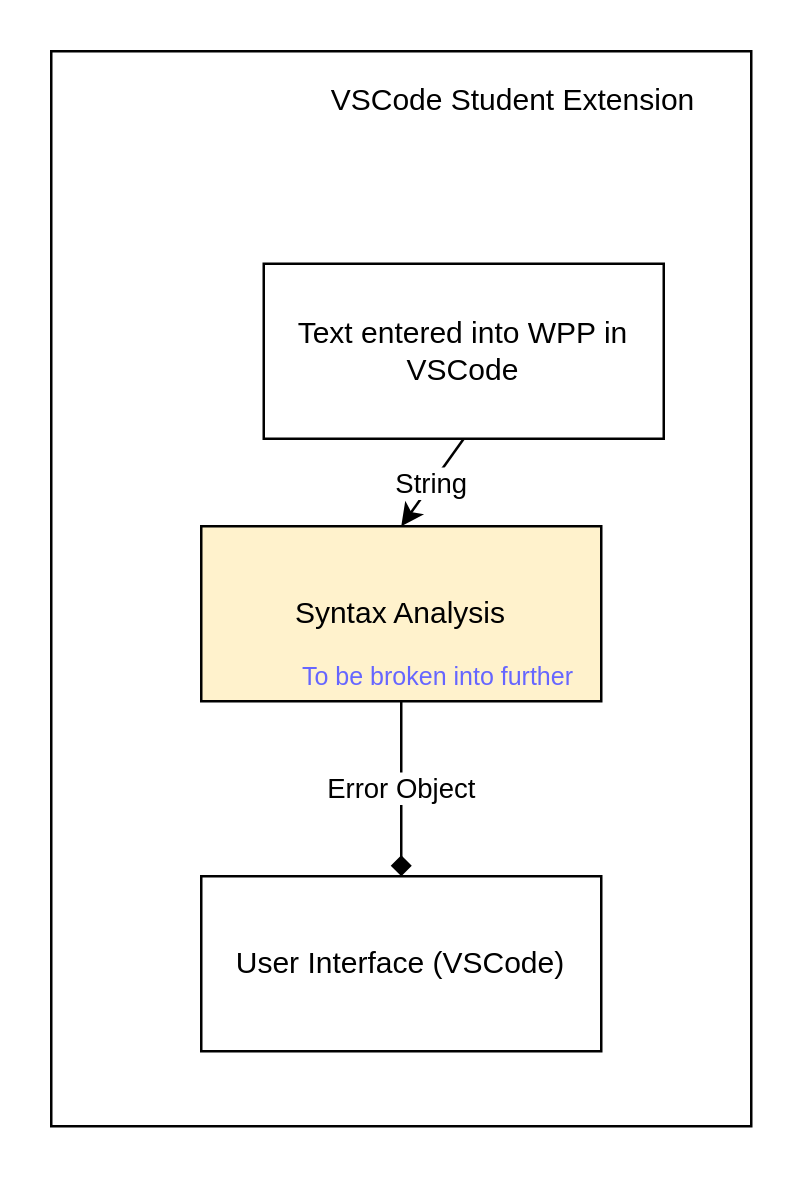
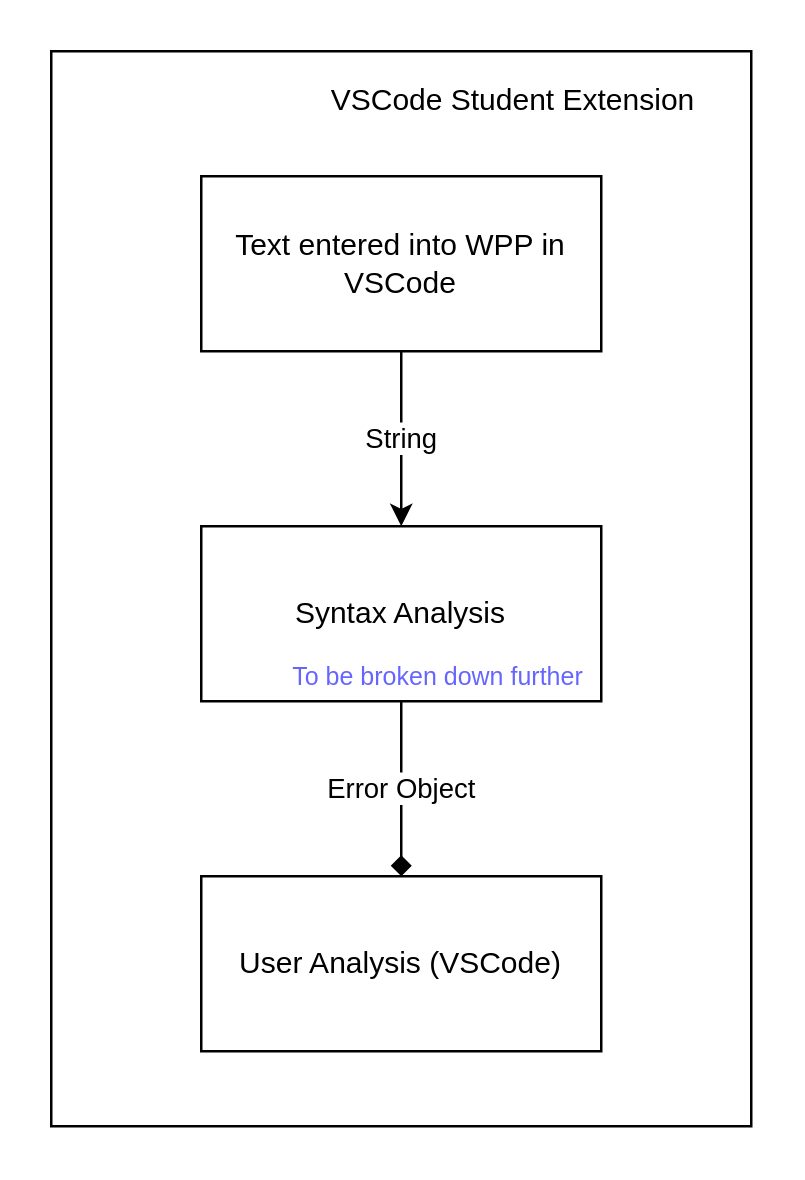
(464, 351) -> (401, 264)
(401, 614) -> (401, 614)
(439, 676) -> (439, 676)
(401, 964) -> (401, 964)
